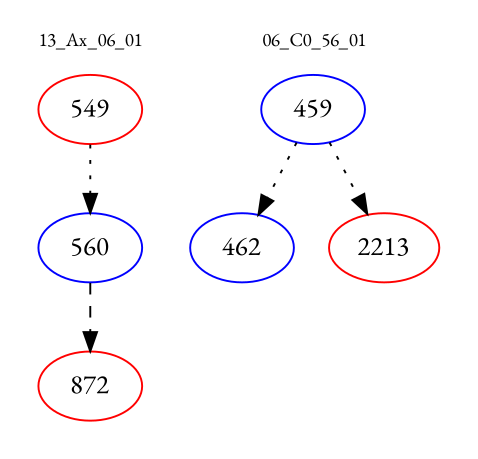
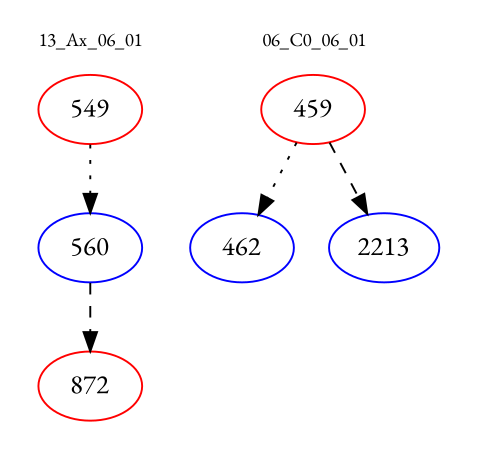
(315, 41) -> (315, 41)
(313, 109) -> (313, 109)
(344, 170) -> (344, 170)
(384, 248) -> (384, 248)
